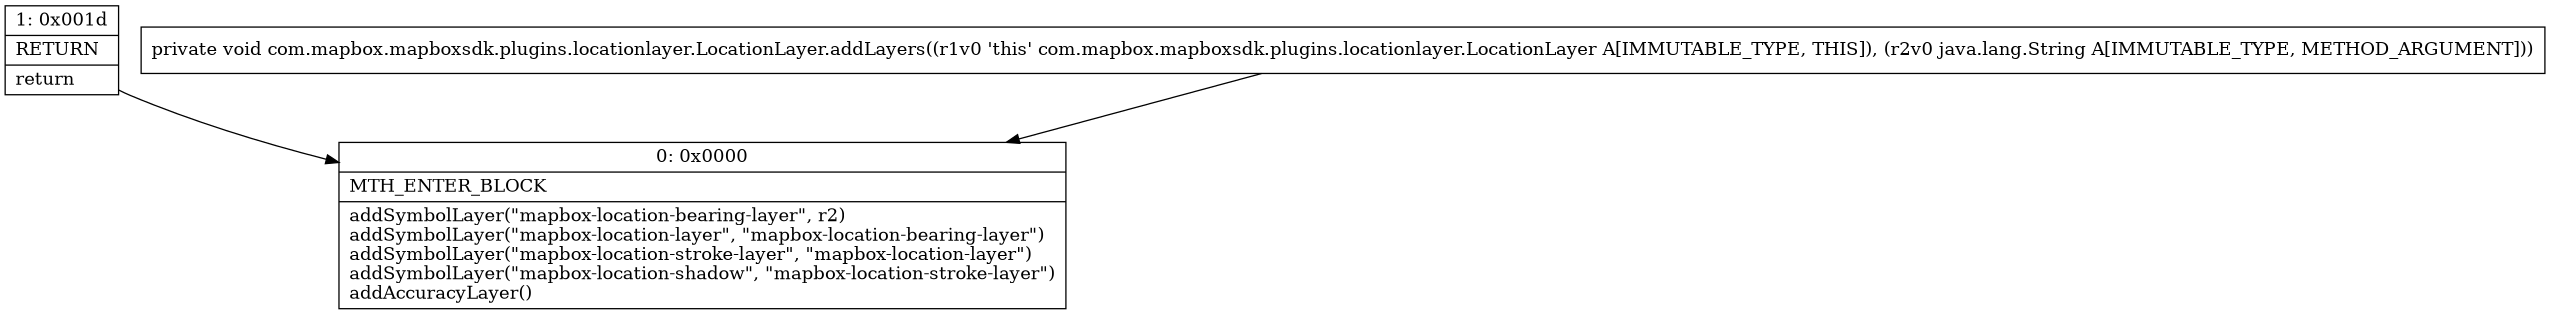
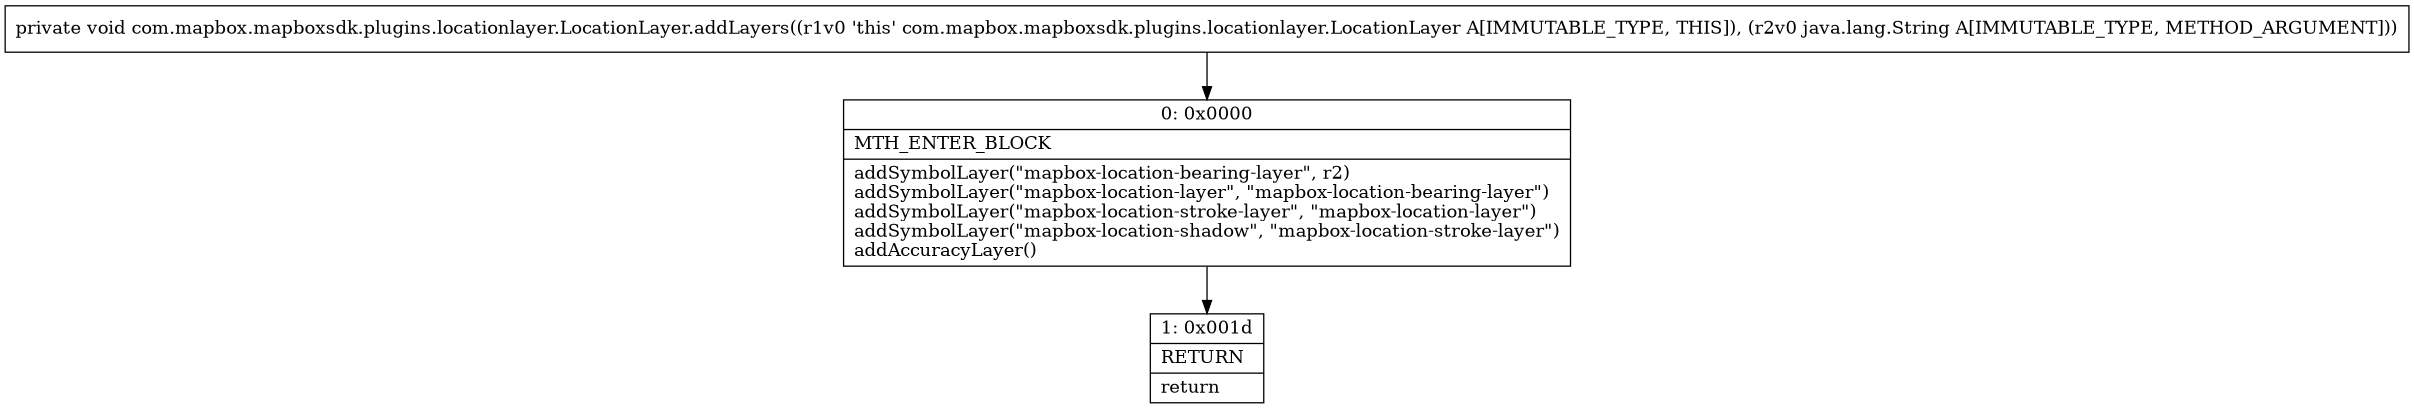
(221, 129) -> (1207, 283)
